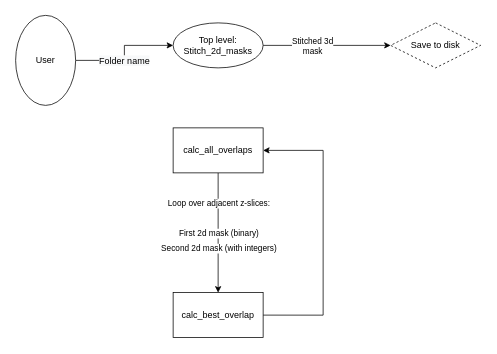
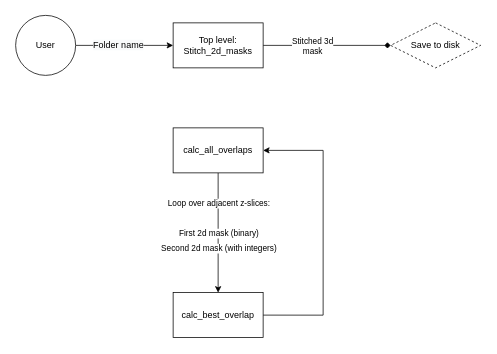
(218, 45) -> (218, 45)
(384, 45) -> (383, 45)
(45, 60) -> (45, 45)
